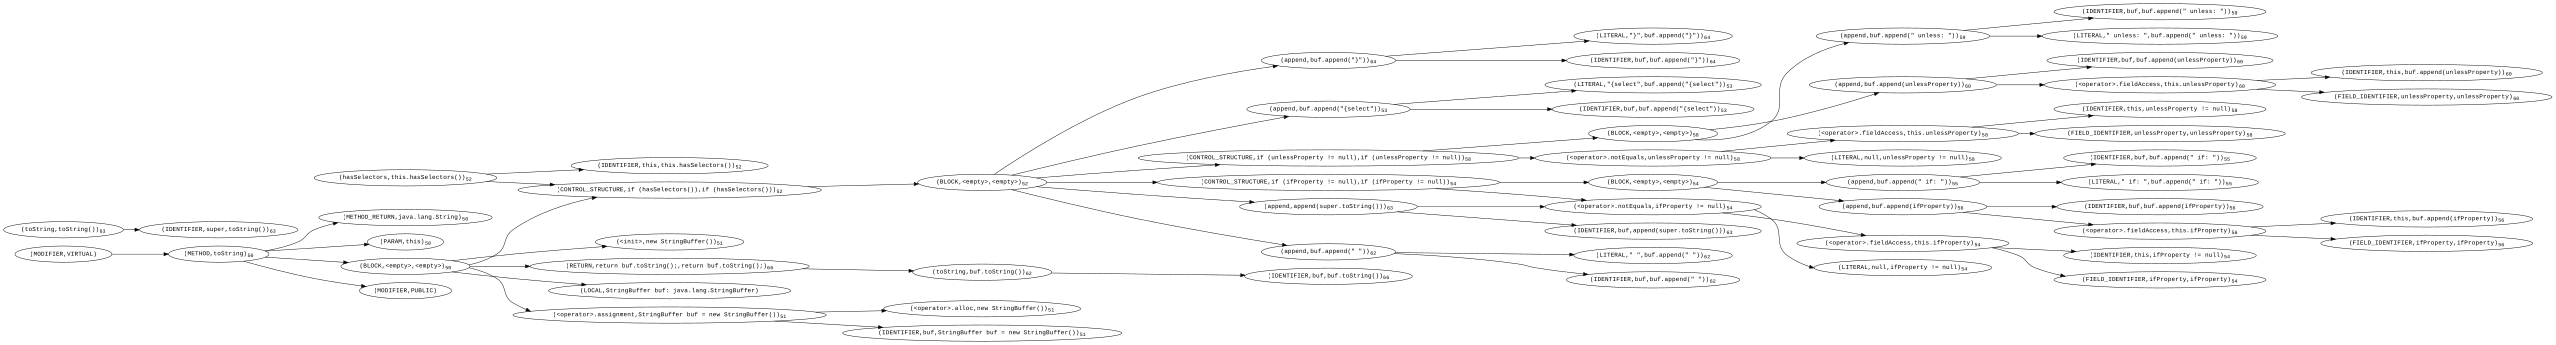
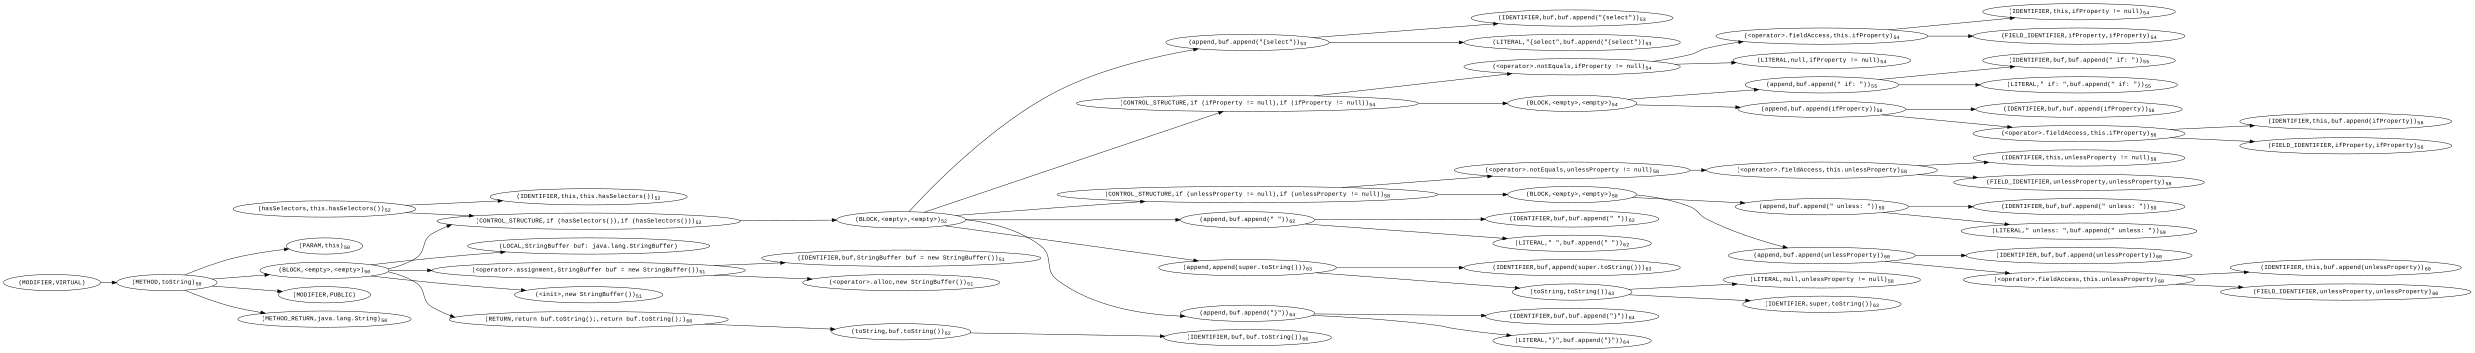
(1785, 158) -> (1680, 287)
(1479, 207) -> (1416, 280)
